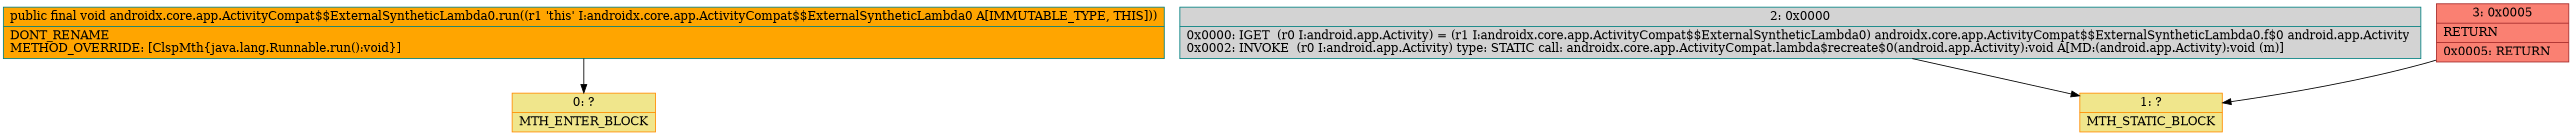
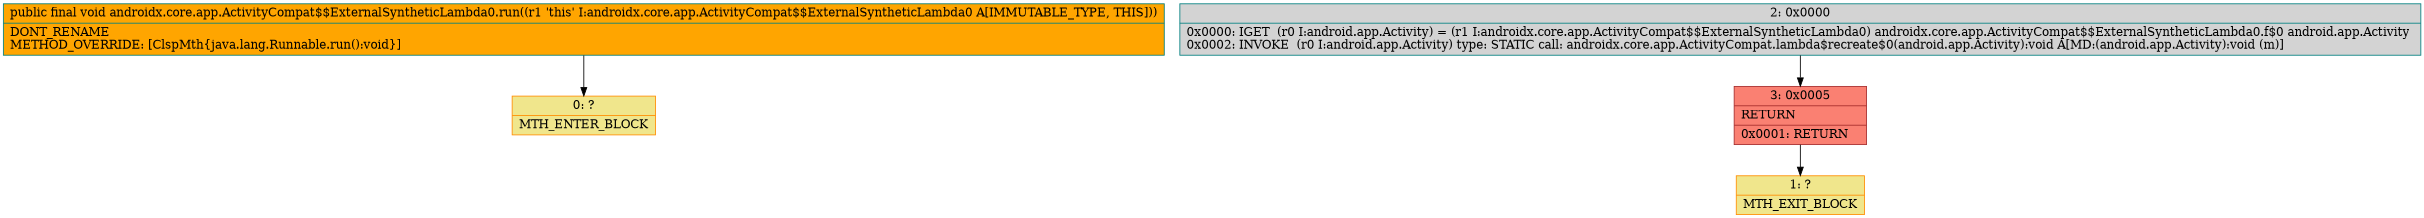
(2503, 52) -> (1800, 134)
(1992, 76) -> (1800, 67)
(2151, 122) -> (1800, 204)
